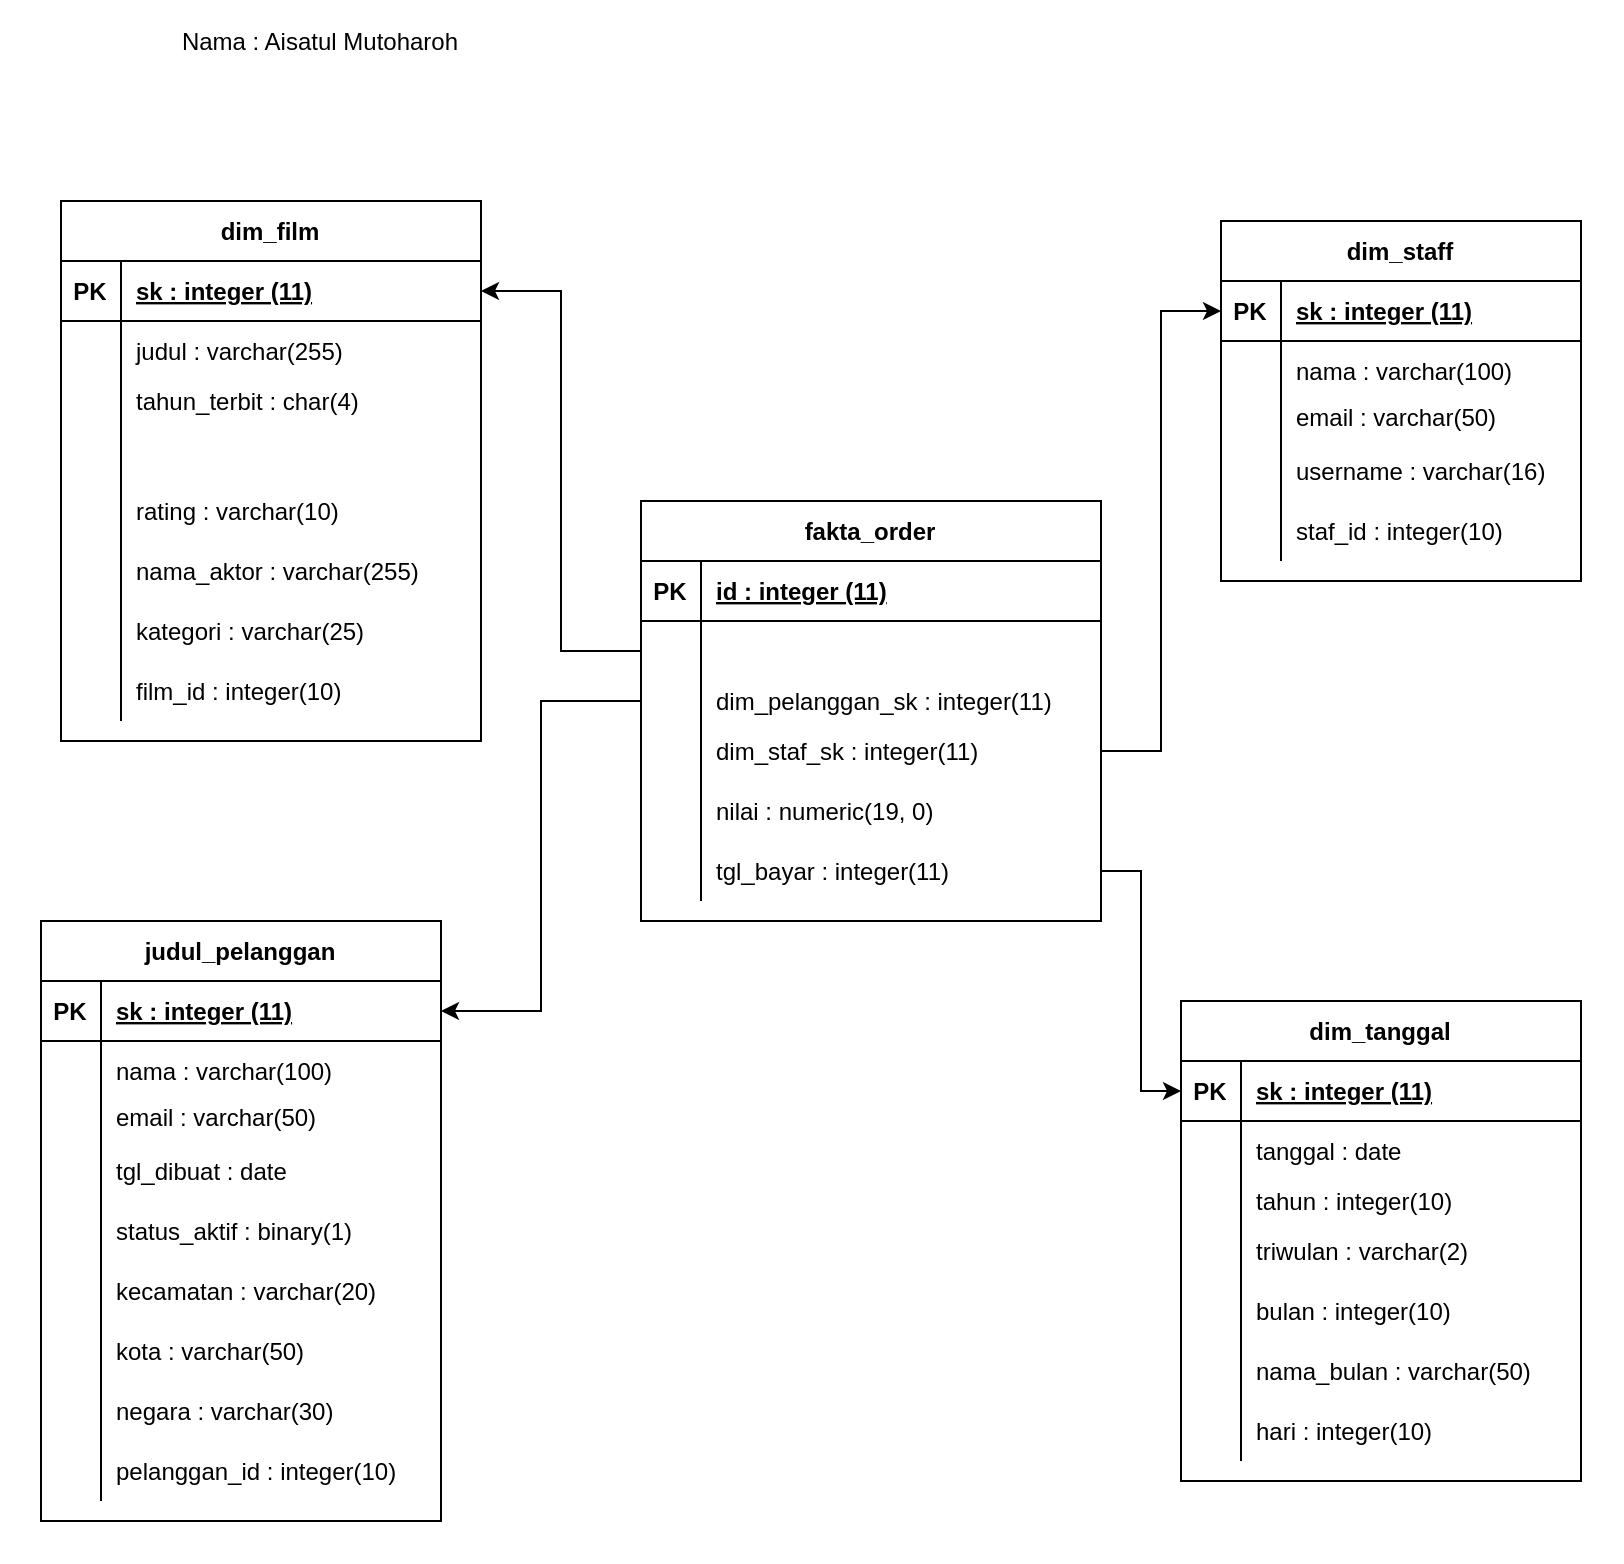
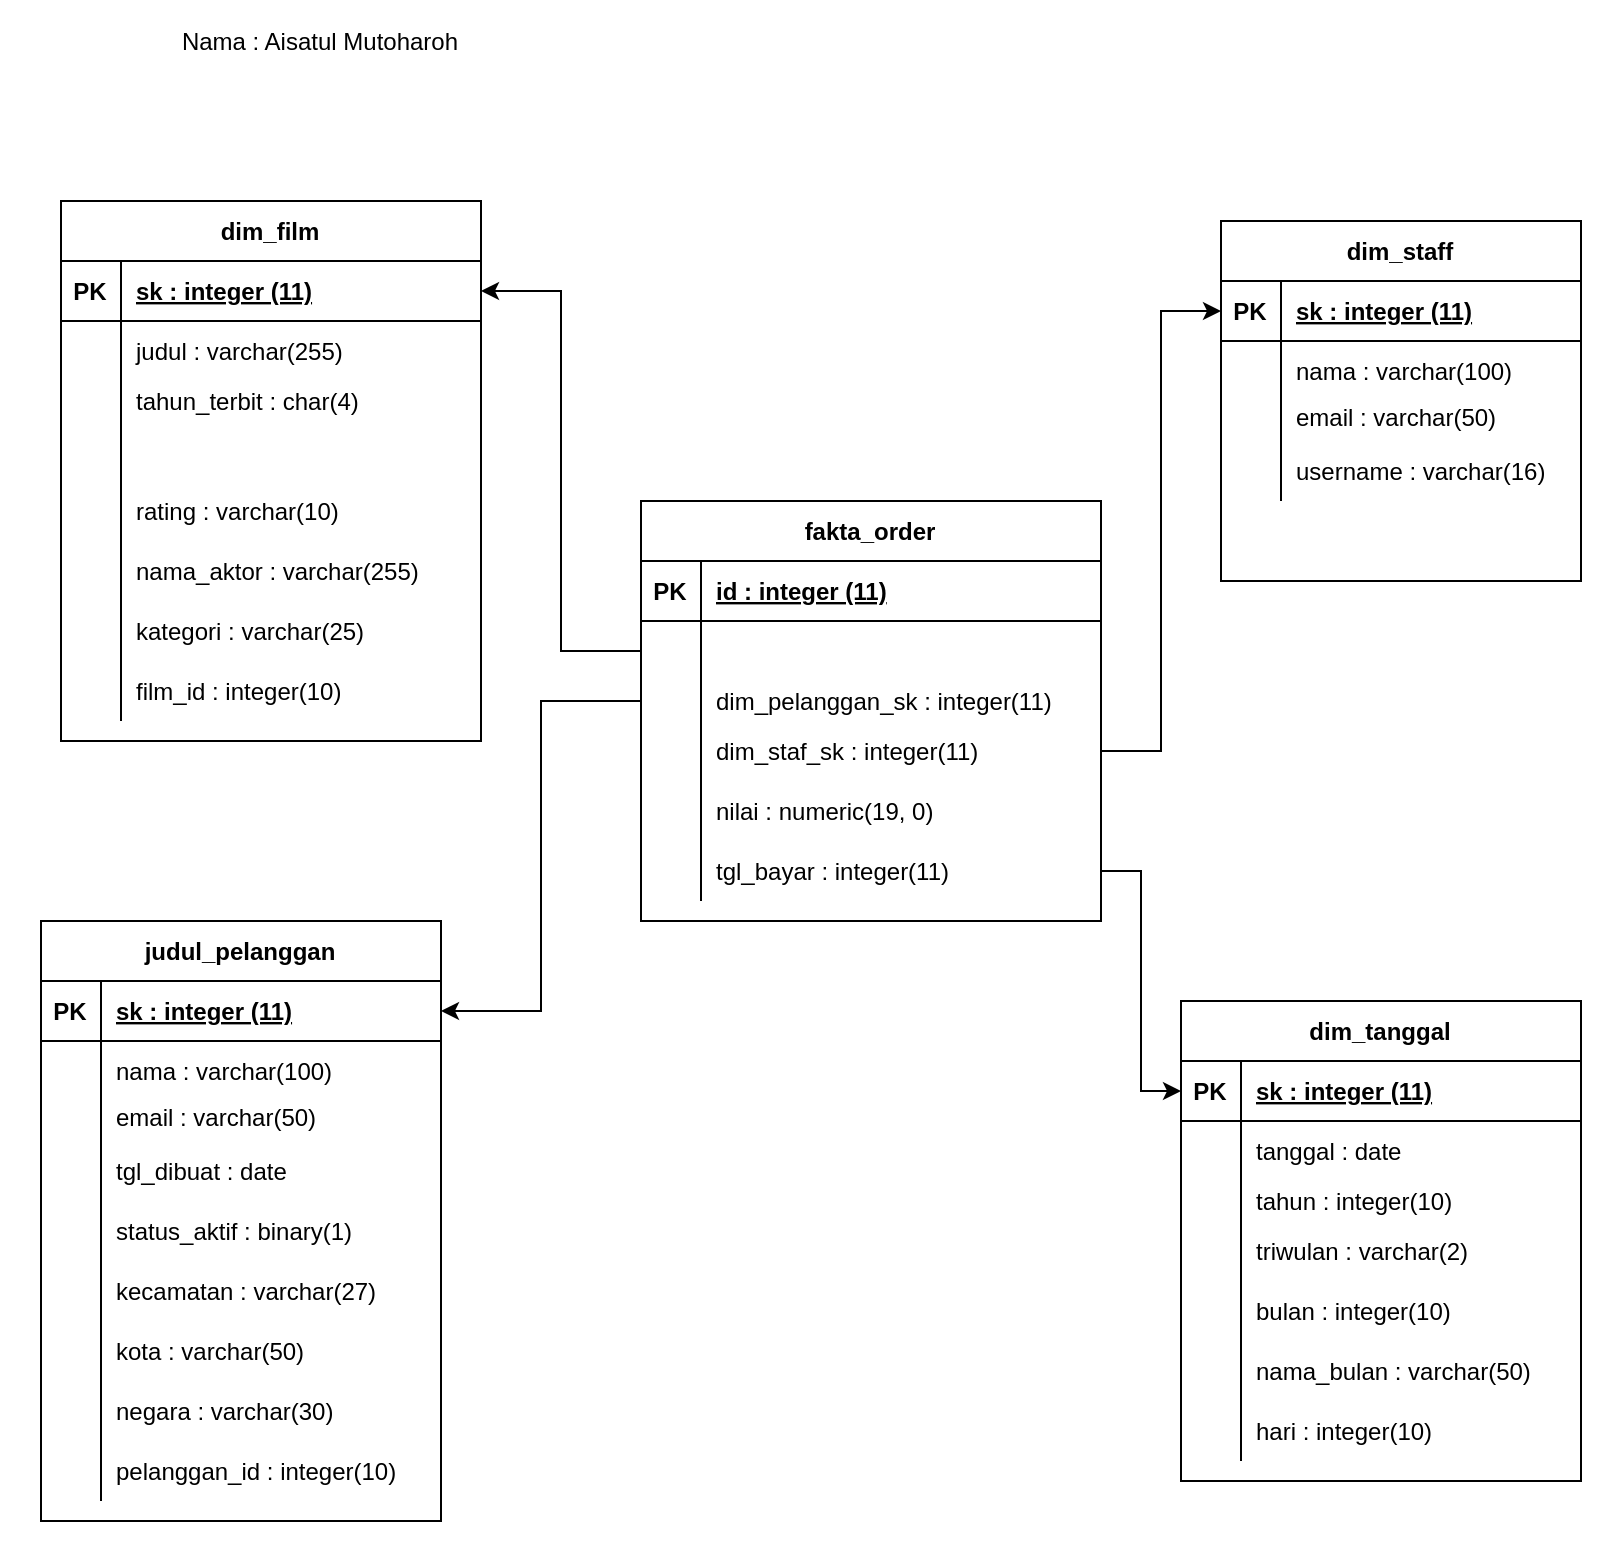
(1431, 531) -> none
(261, 1292) -> (261, 1292)
